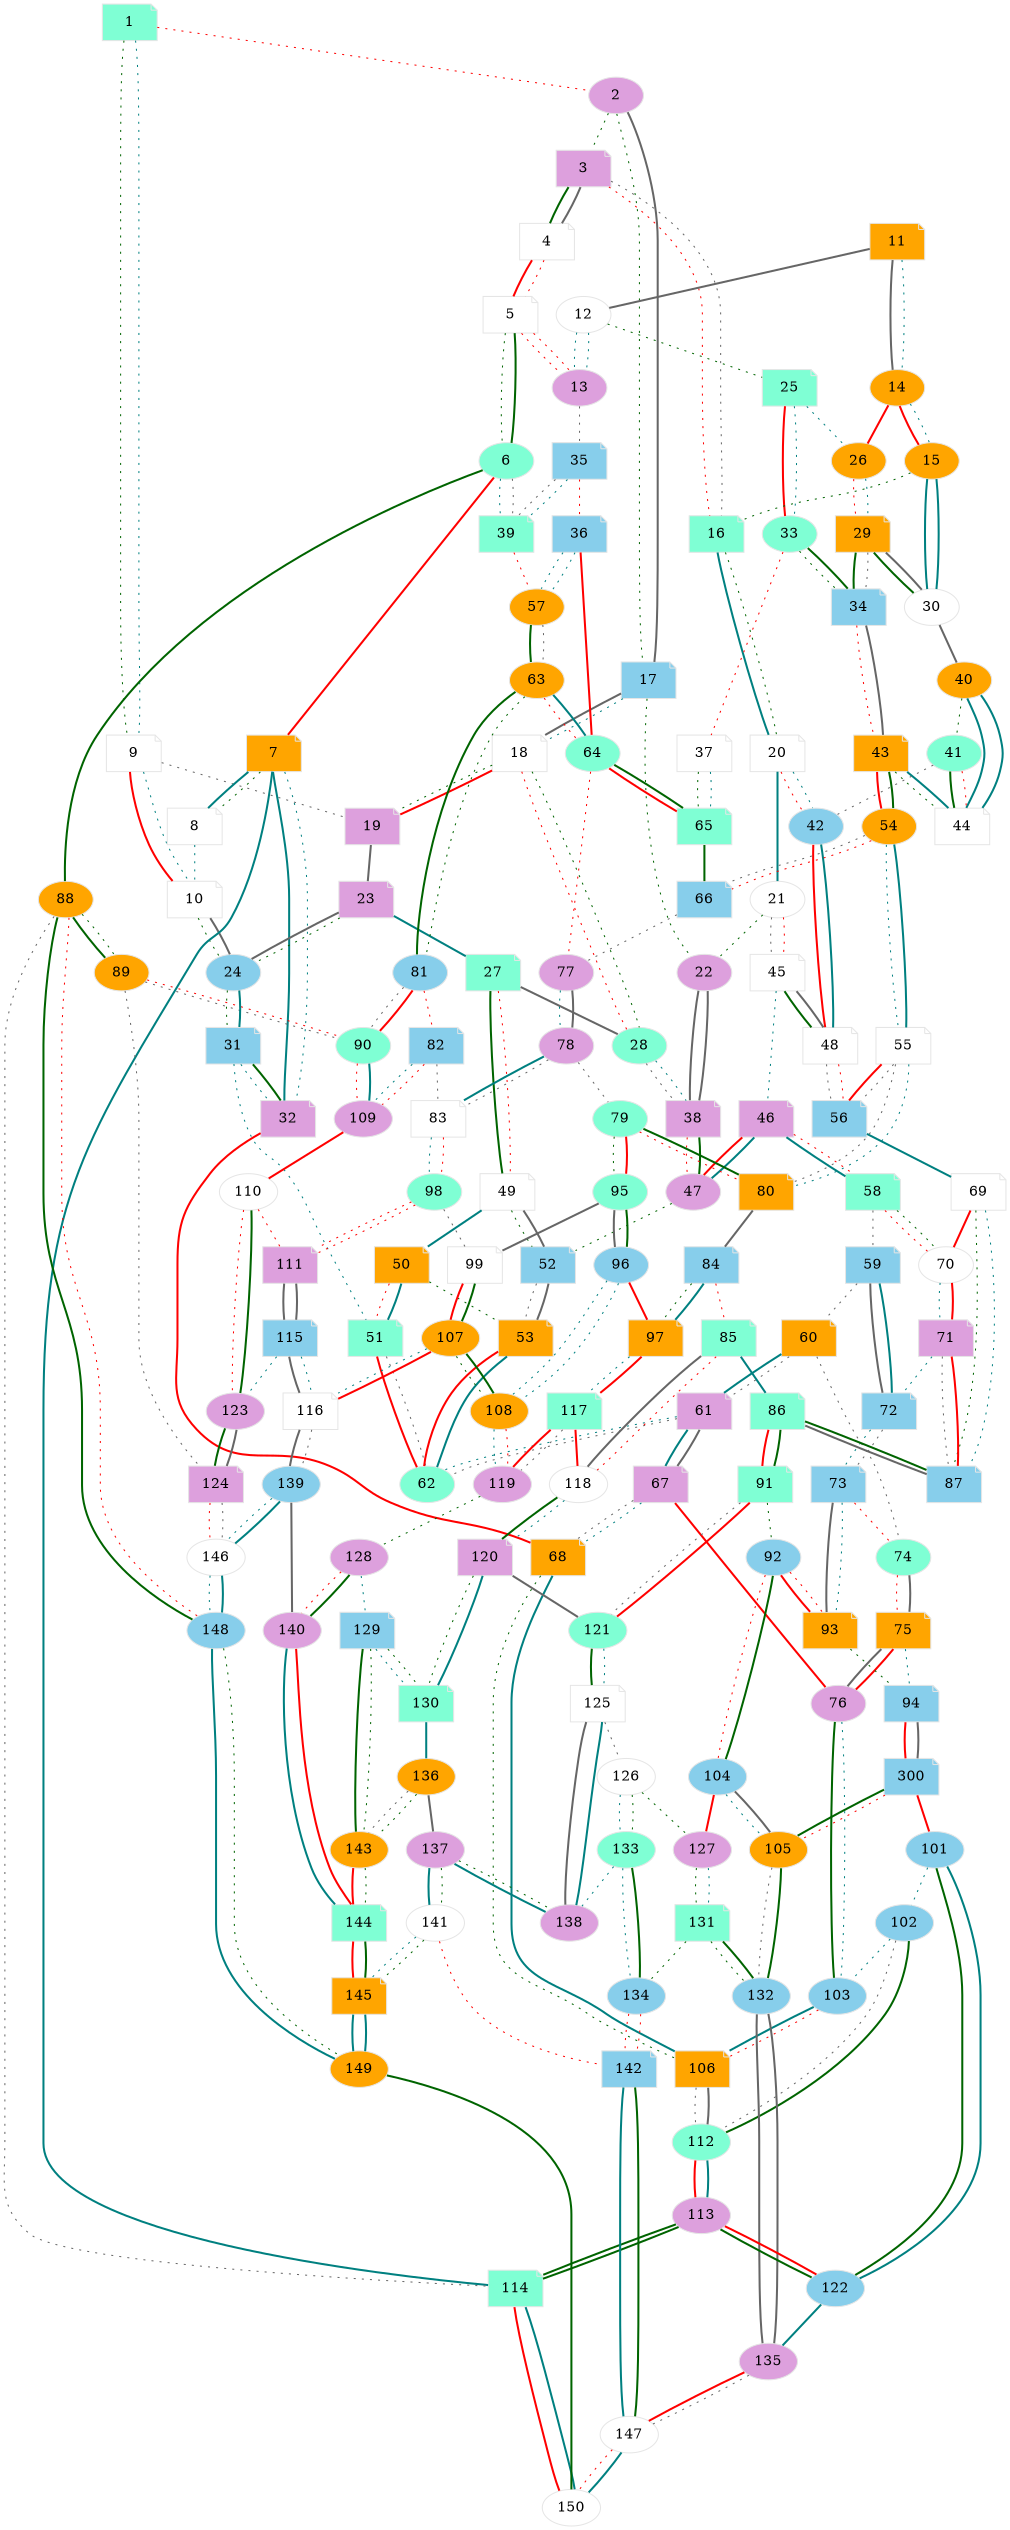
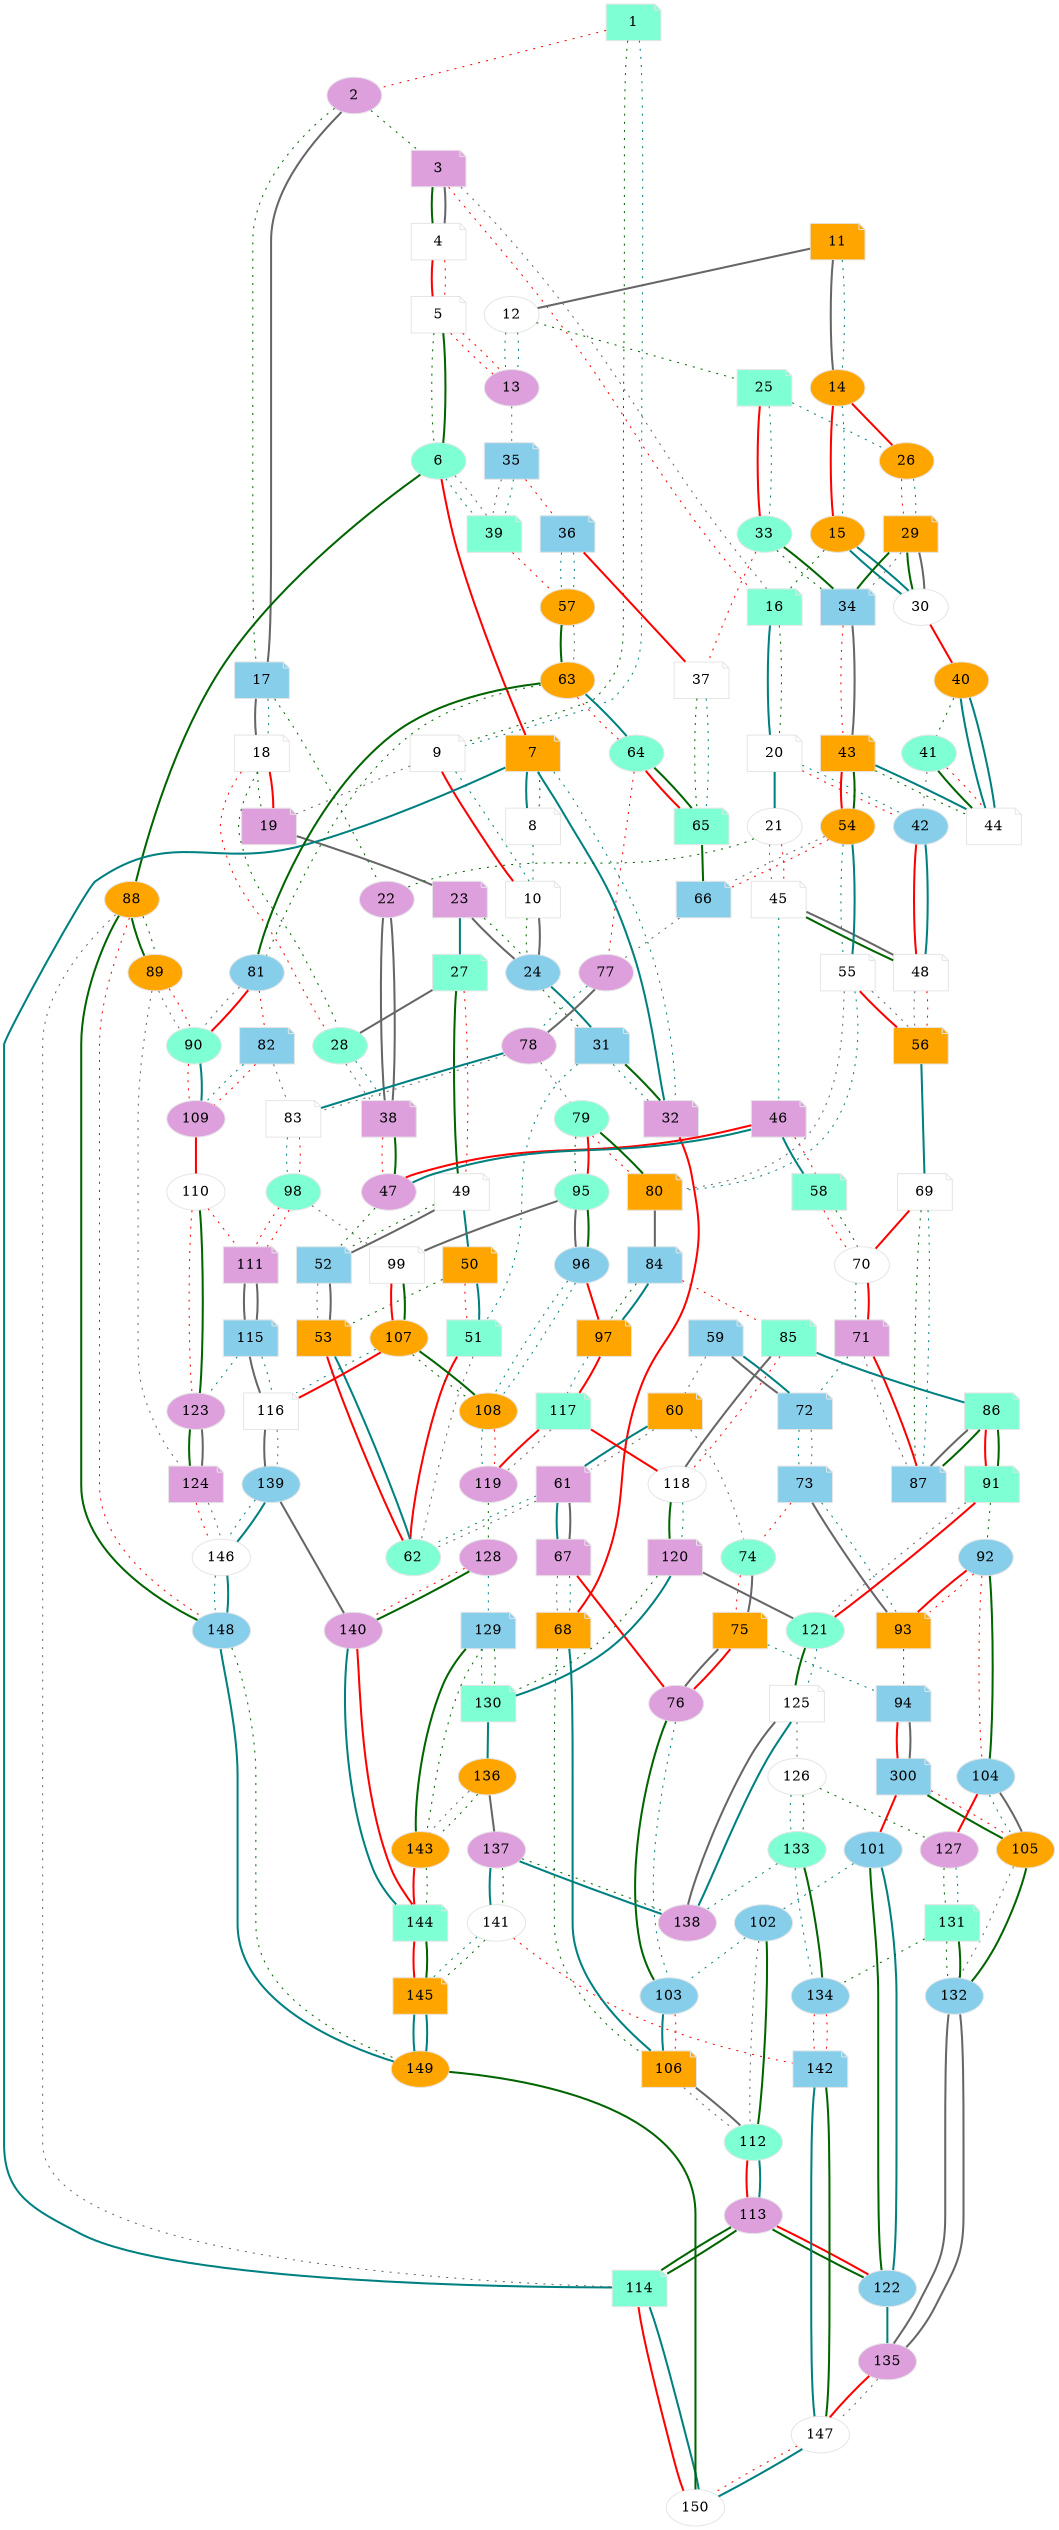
(586, 644) -> (635, 607)
(948, 644) -> (941, 644)
(839, 1119) -> (921, 1046)
(873, 1229) -> none
